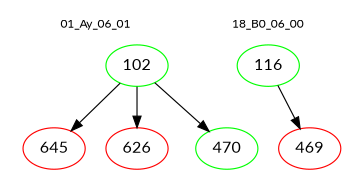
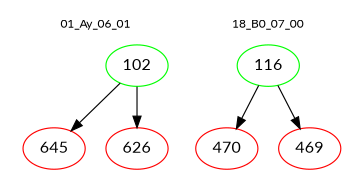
(268, 25) -> (268, 25)
(170, 96) -> (250, 102)
(227, 149) -> (227, 149)
